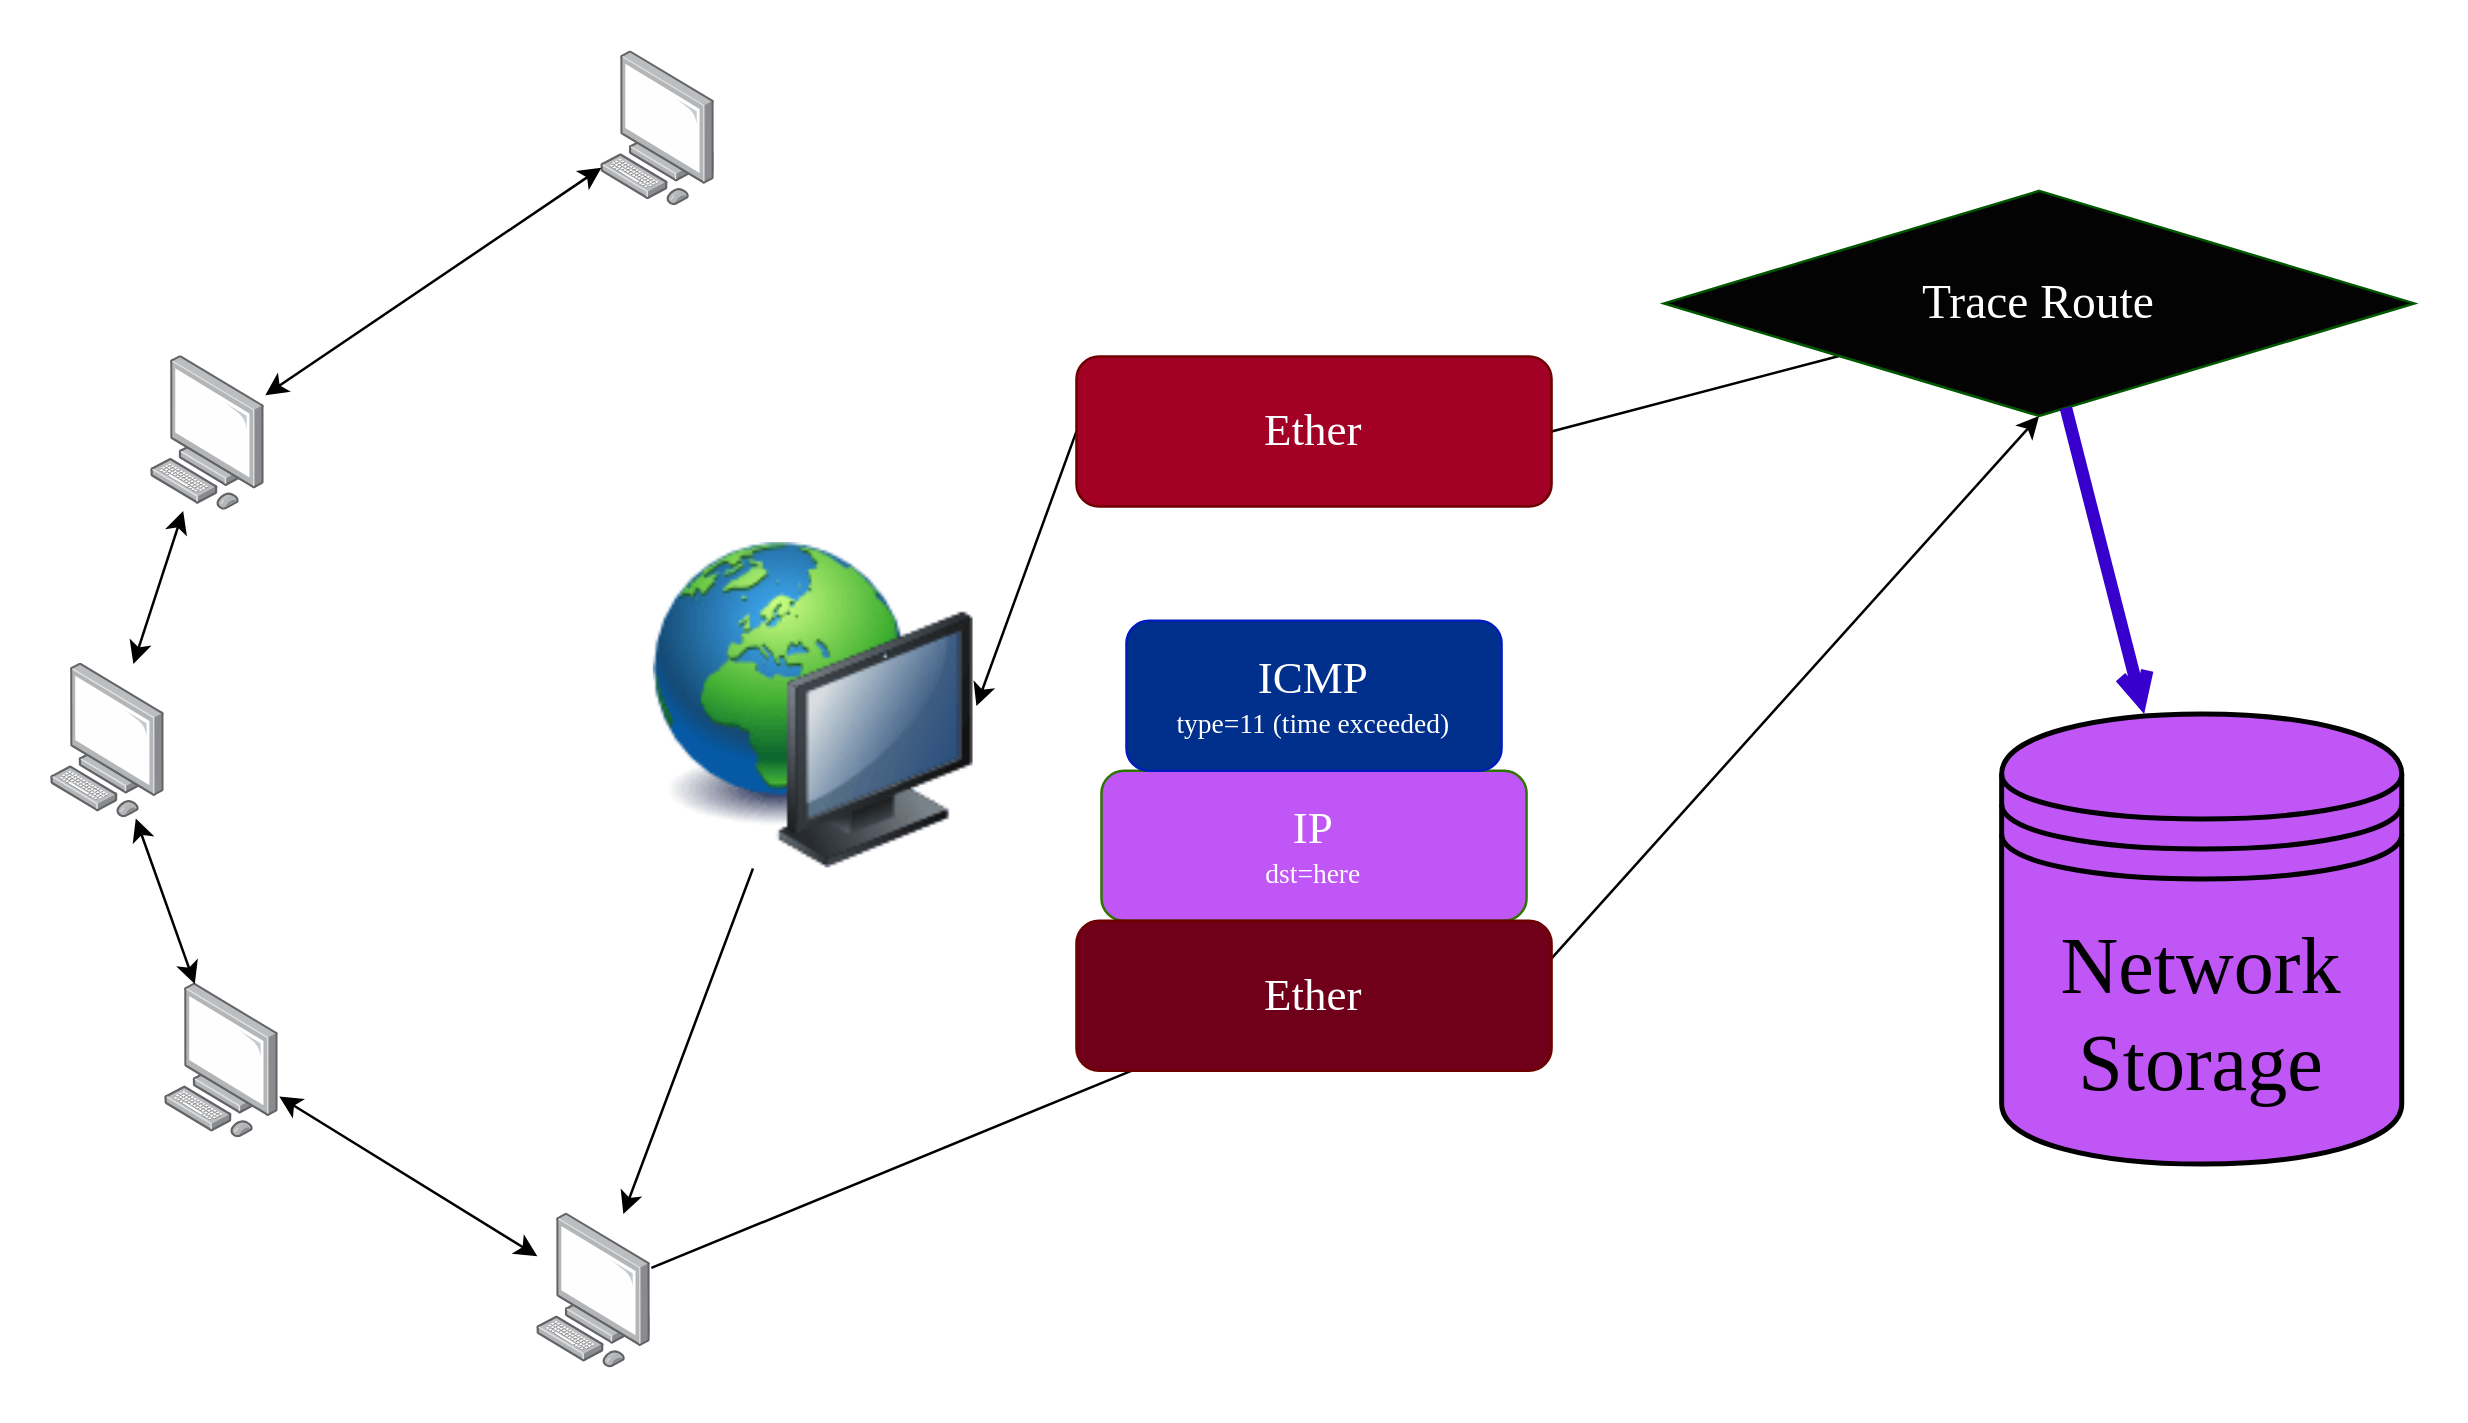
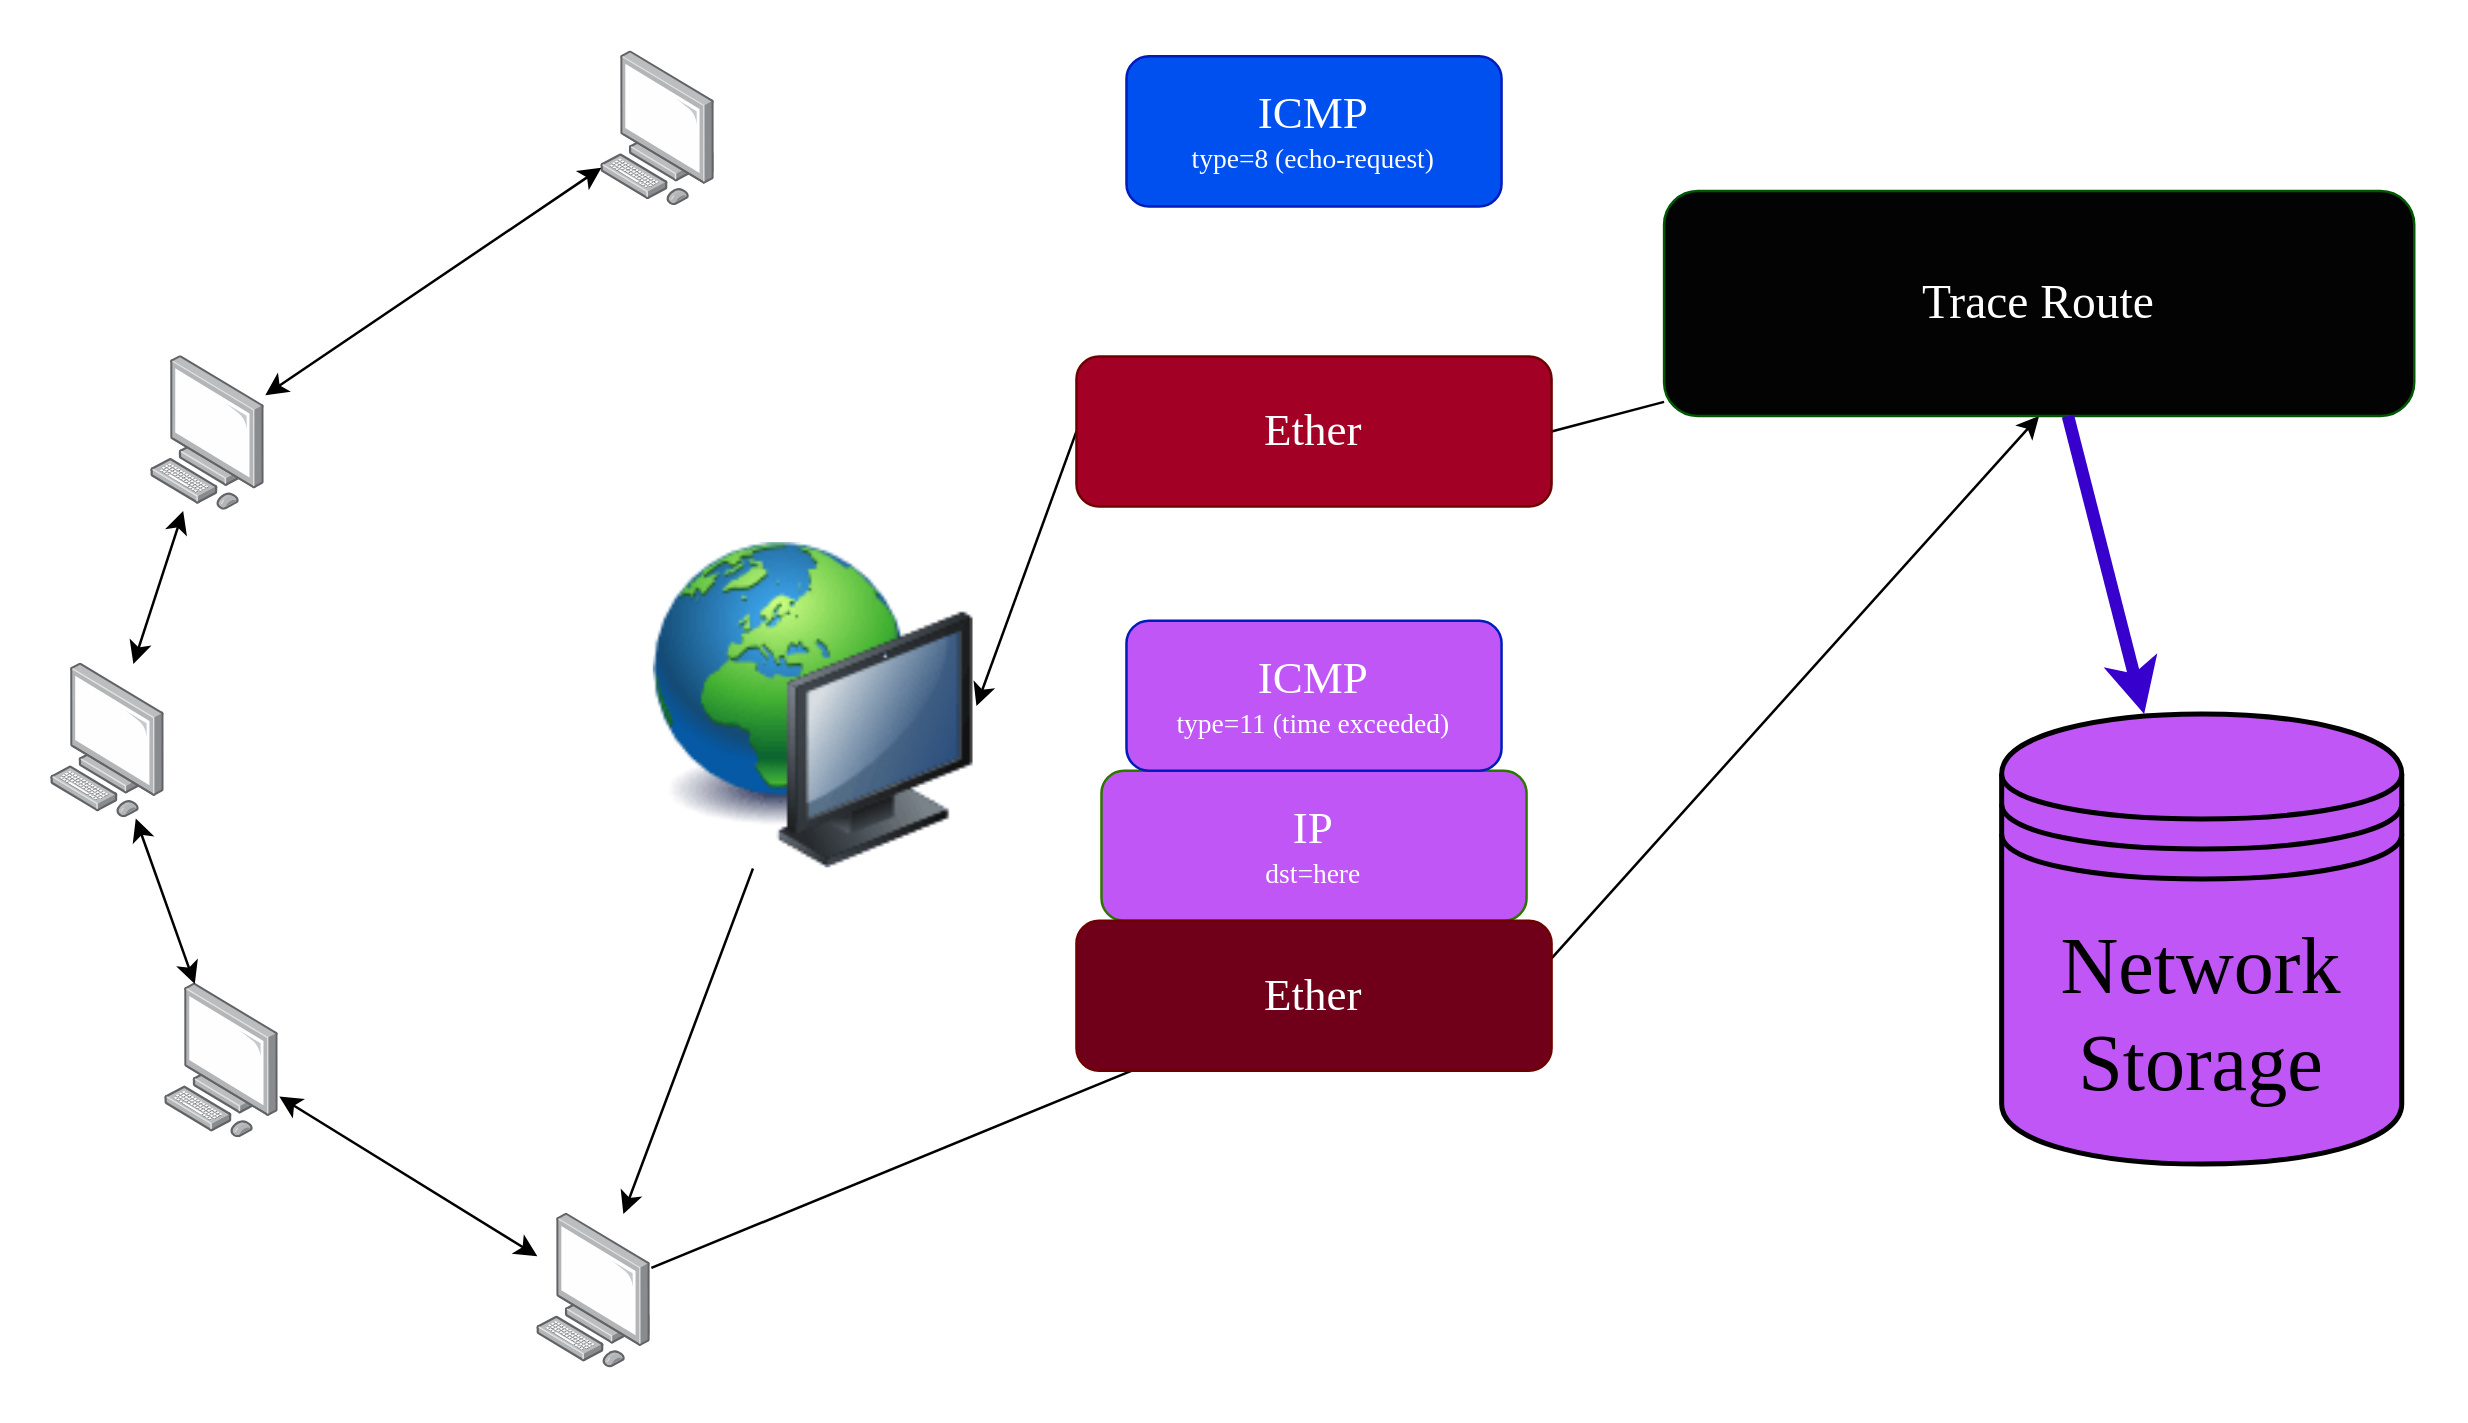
none -> (1314, 131)
(2039, 303) -> (2039, 303)
(2067, 413) -> (2068, 416)
(1314, 696) -> (1314, 696)
